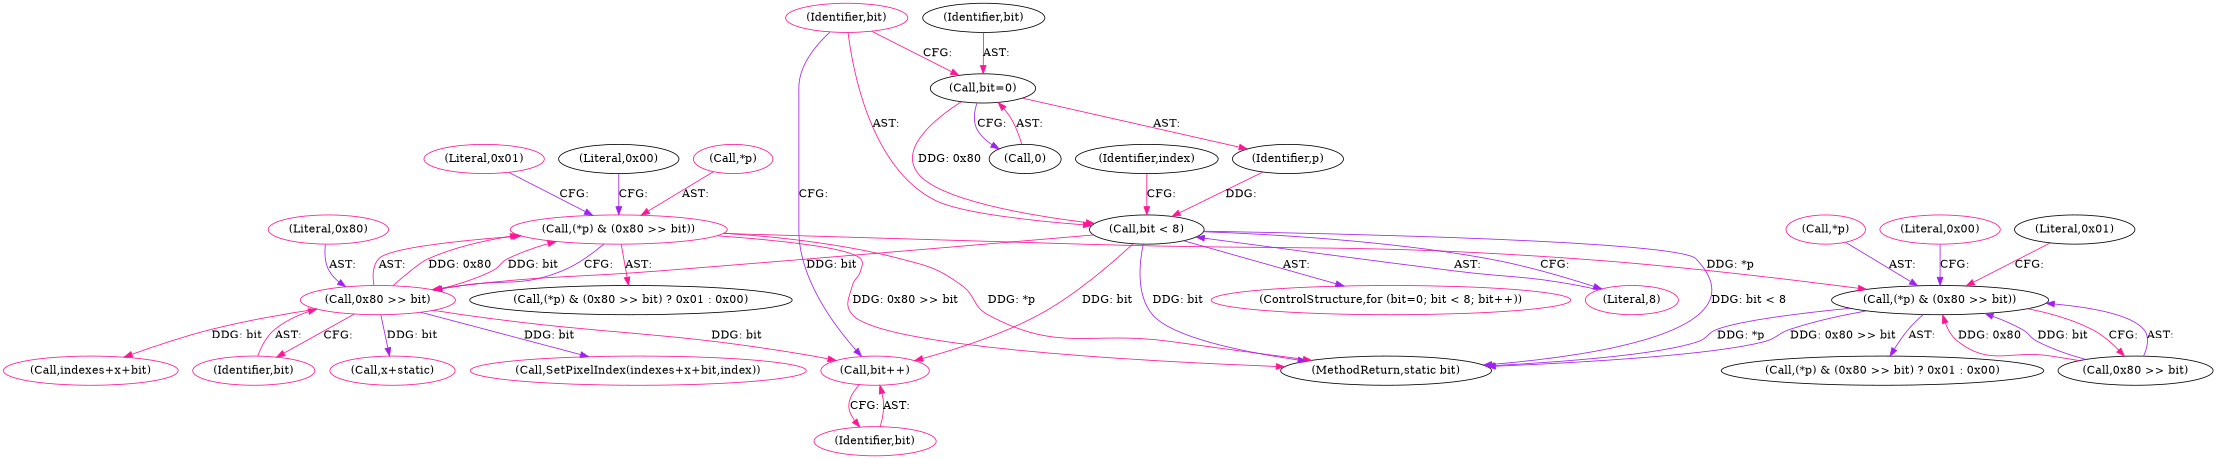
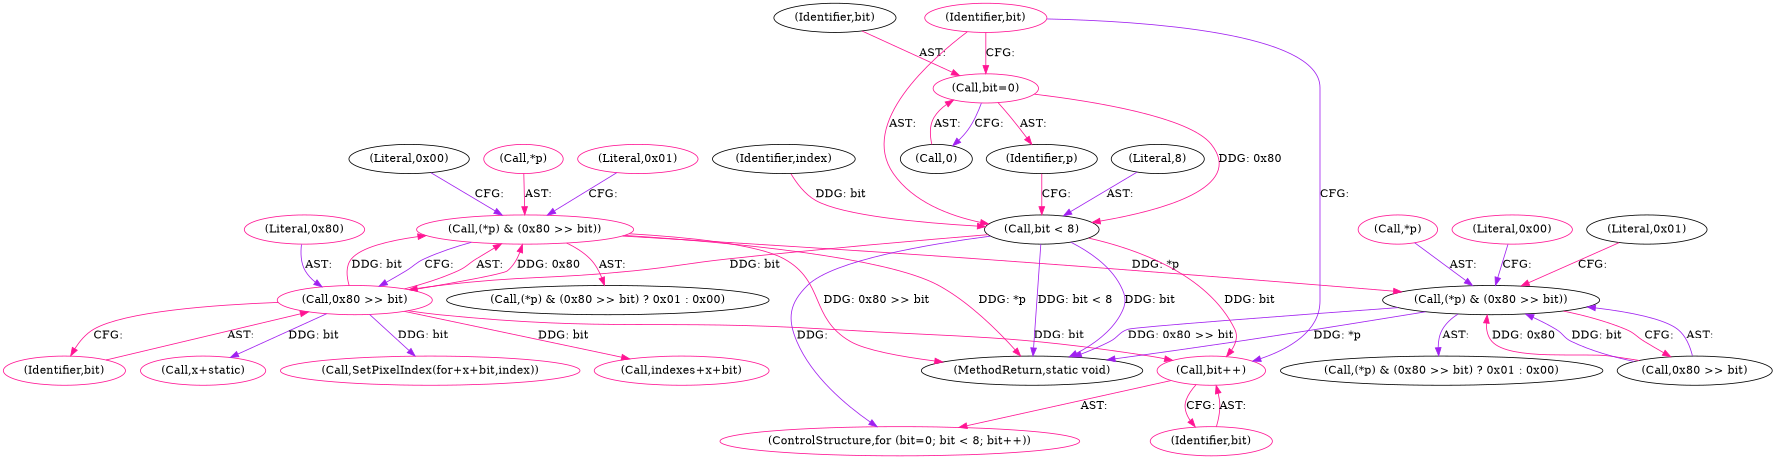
(983, 88) -> (986, 88)
(1163, 194) -> (841, 194)
(1243, 194) -> (1058, 194)
(1381, 244) -> none
(1299, 265) -> (814, 335)
(1632, 300) -> (1158, 159)
(638, 371) -> (430, 371)
(1386, 371) -> (1032, 371)
none -> (1069, 403)
